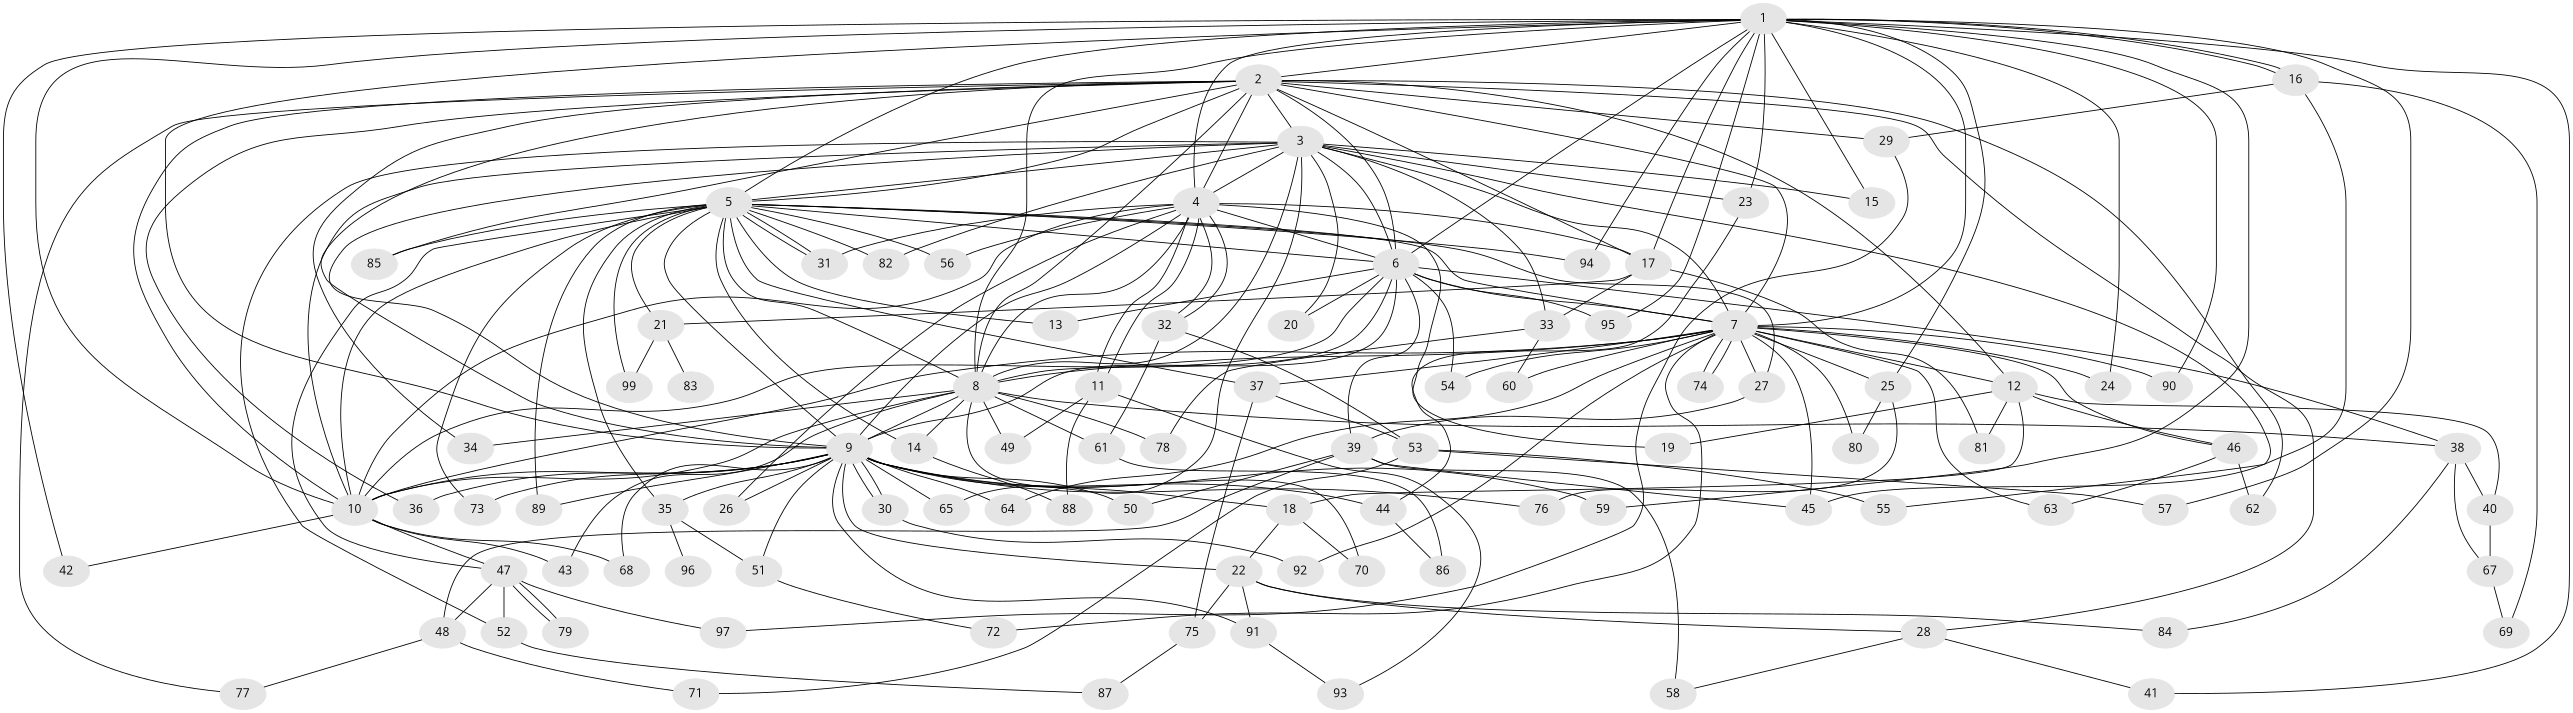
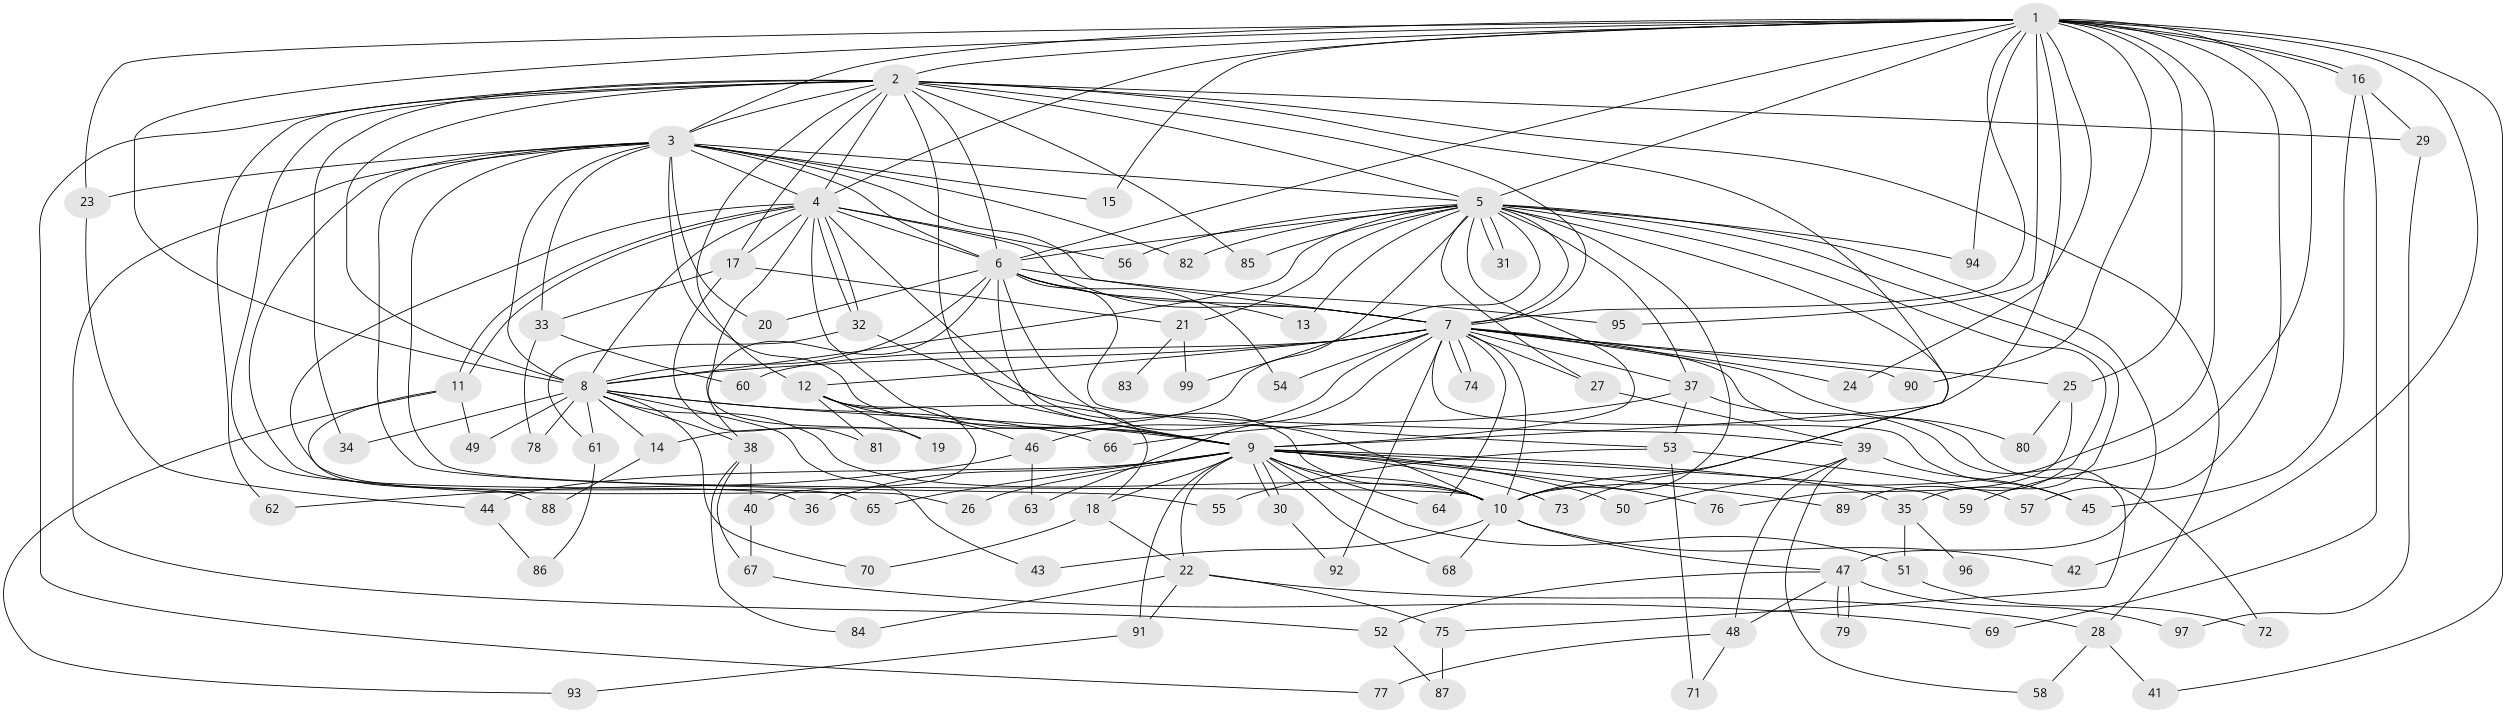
(1700, 139) -> (1344, 28)
(1073, 211) -> (1124, 299)
none -> (1111, 449)
